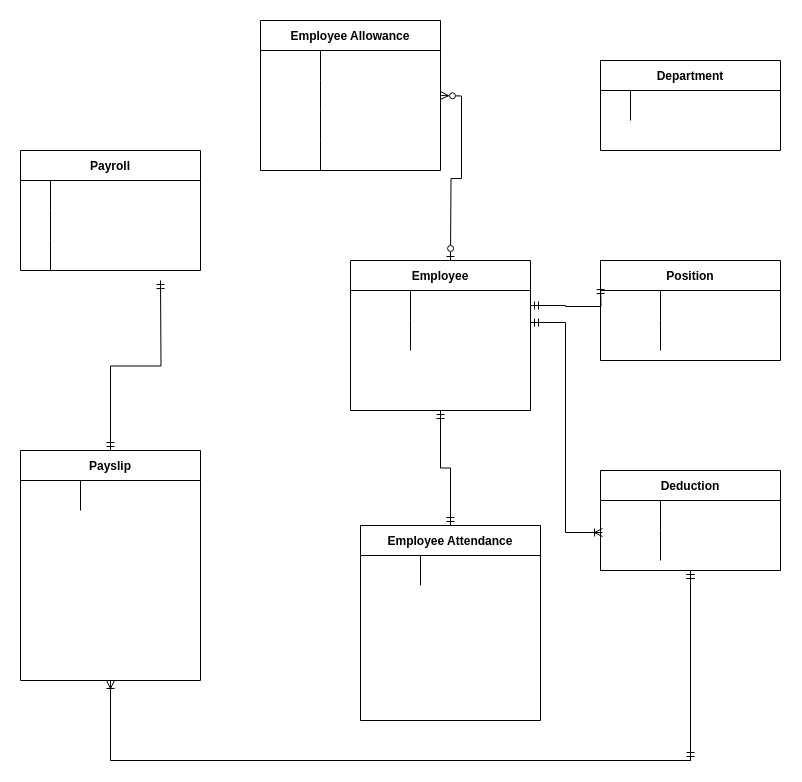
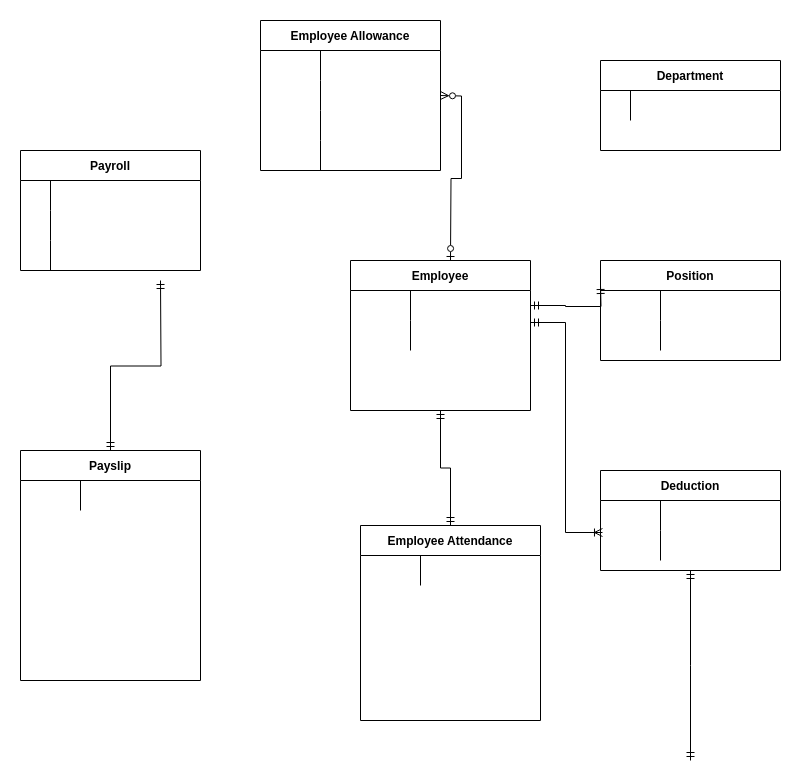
(361, 761) -> none
